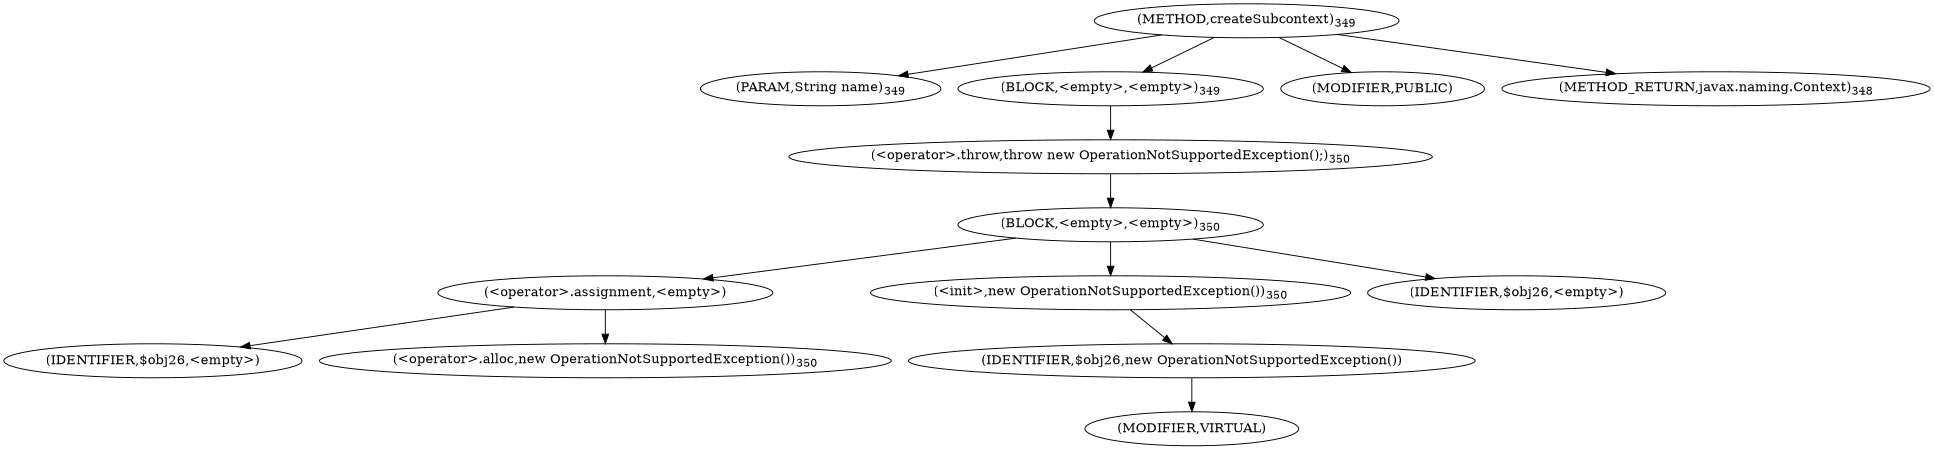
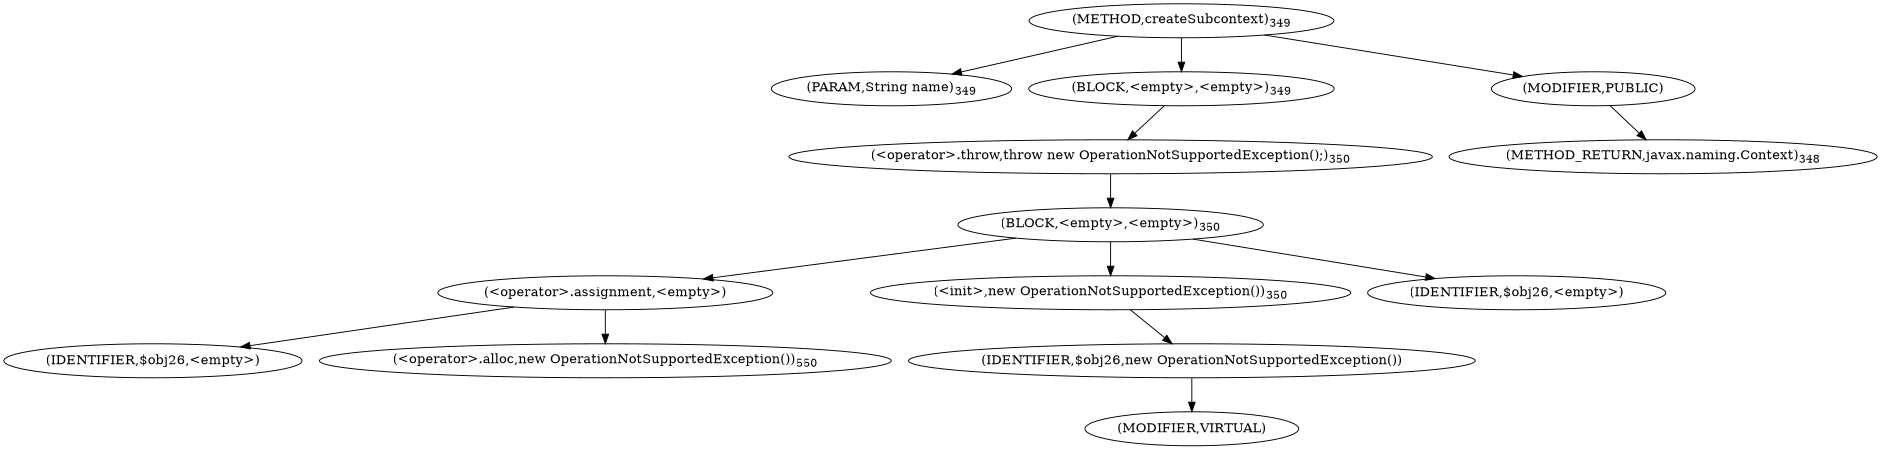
(1472, 53) -> (1625, 119)
(807, 359) -> (807, 359)
